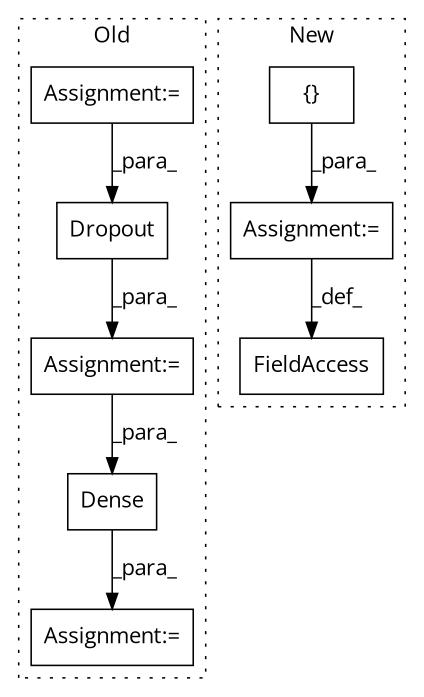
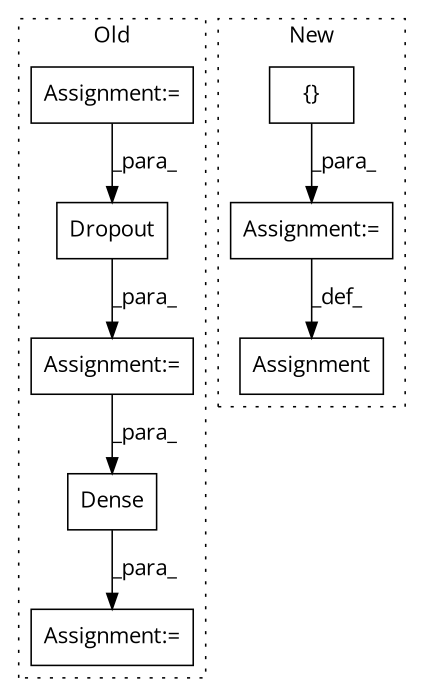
(312, 366) -> (312, 366)
